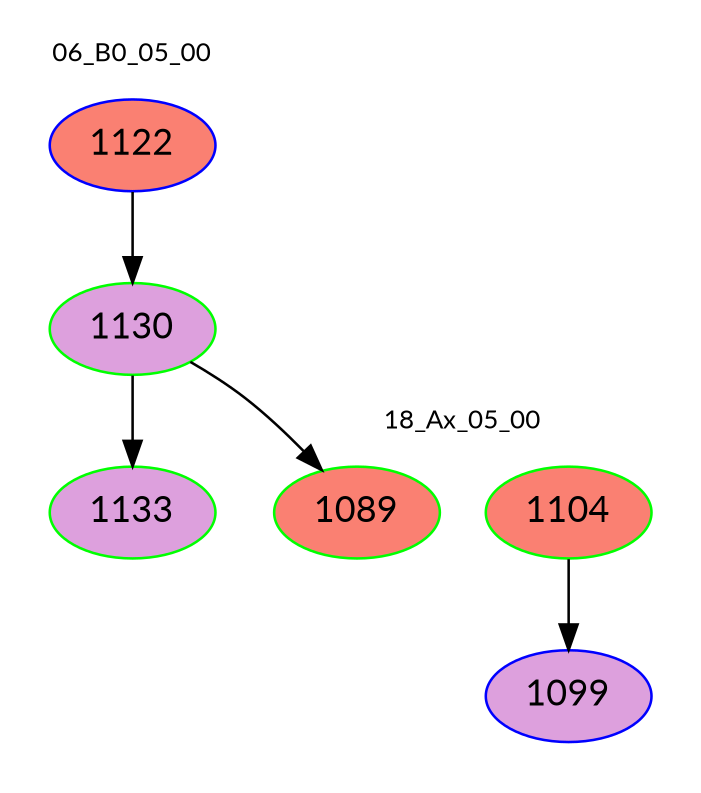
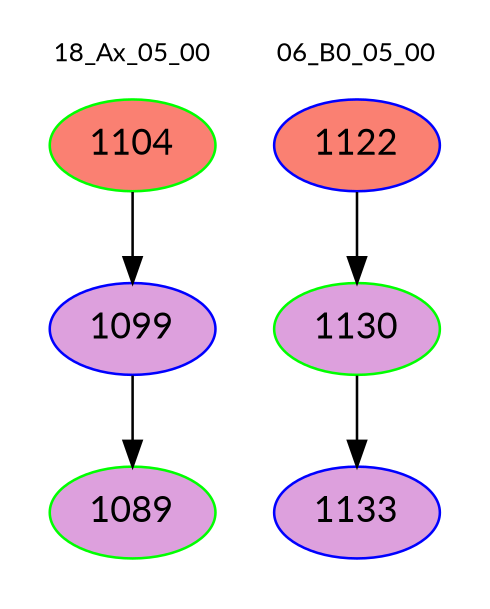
(272, 421) -> (133, 408)
(133, 513) -> (357, 513)
(357, 513) -> (133, 513)
